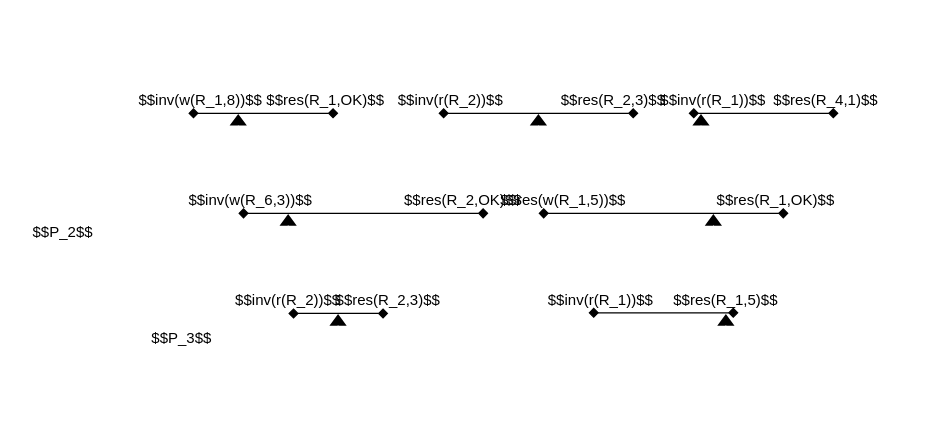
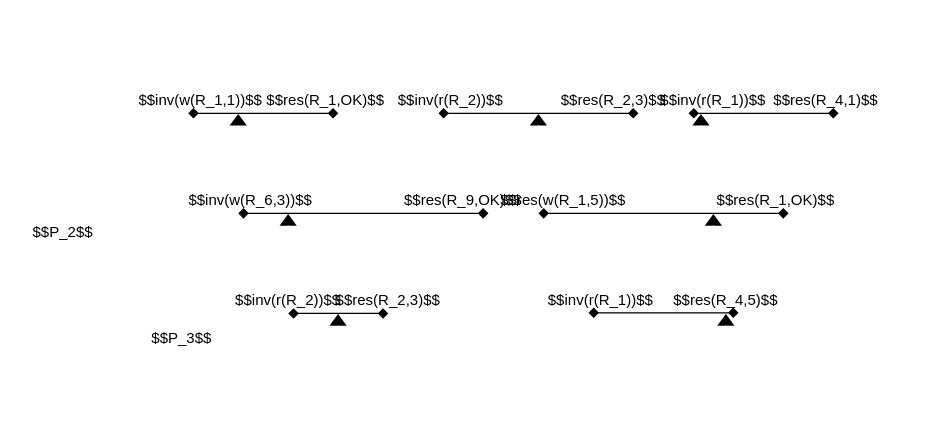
(201, 101) -> (201, 101)
(463, 201) -> (463, 201)
(726, 301) -> (726, 301)
